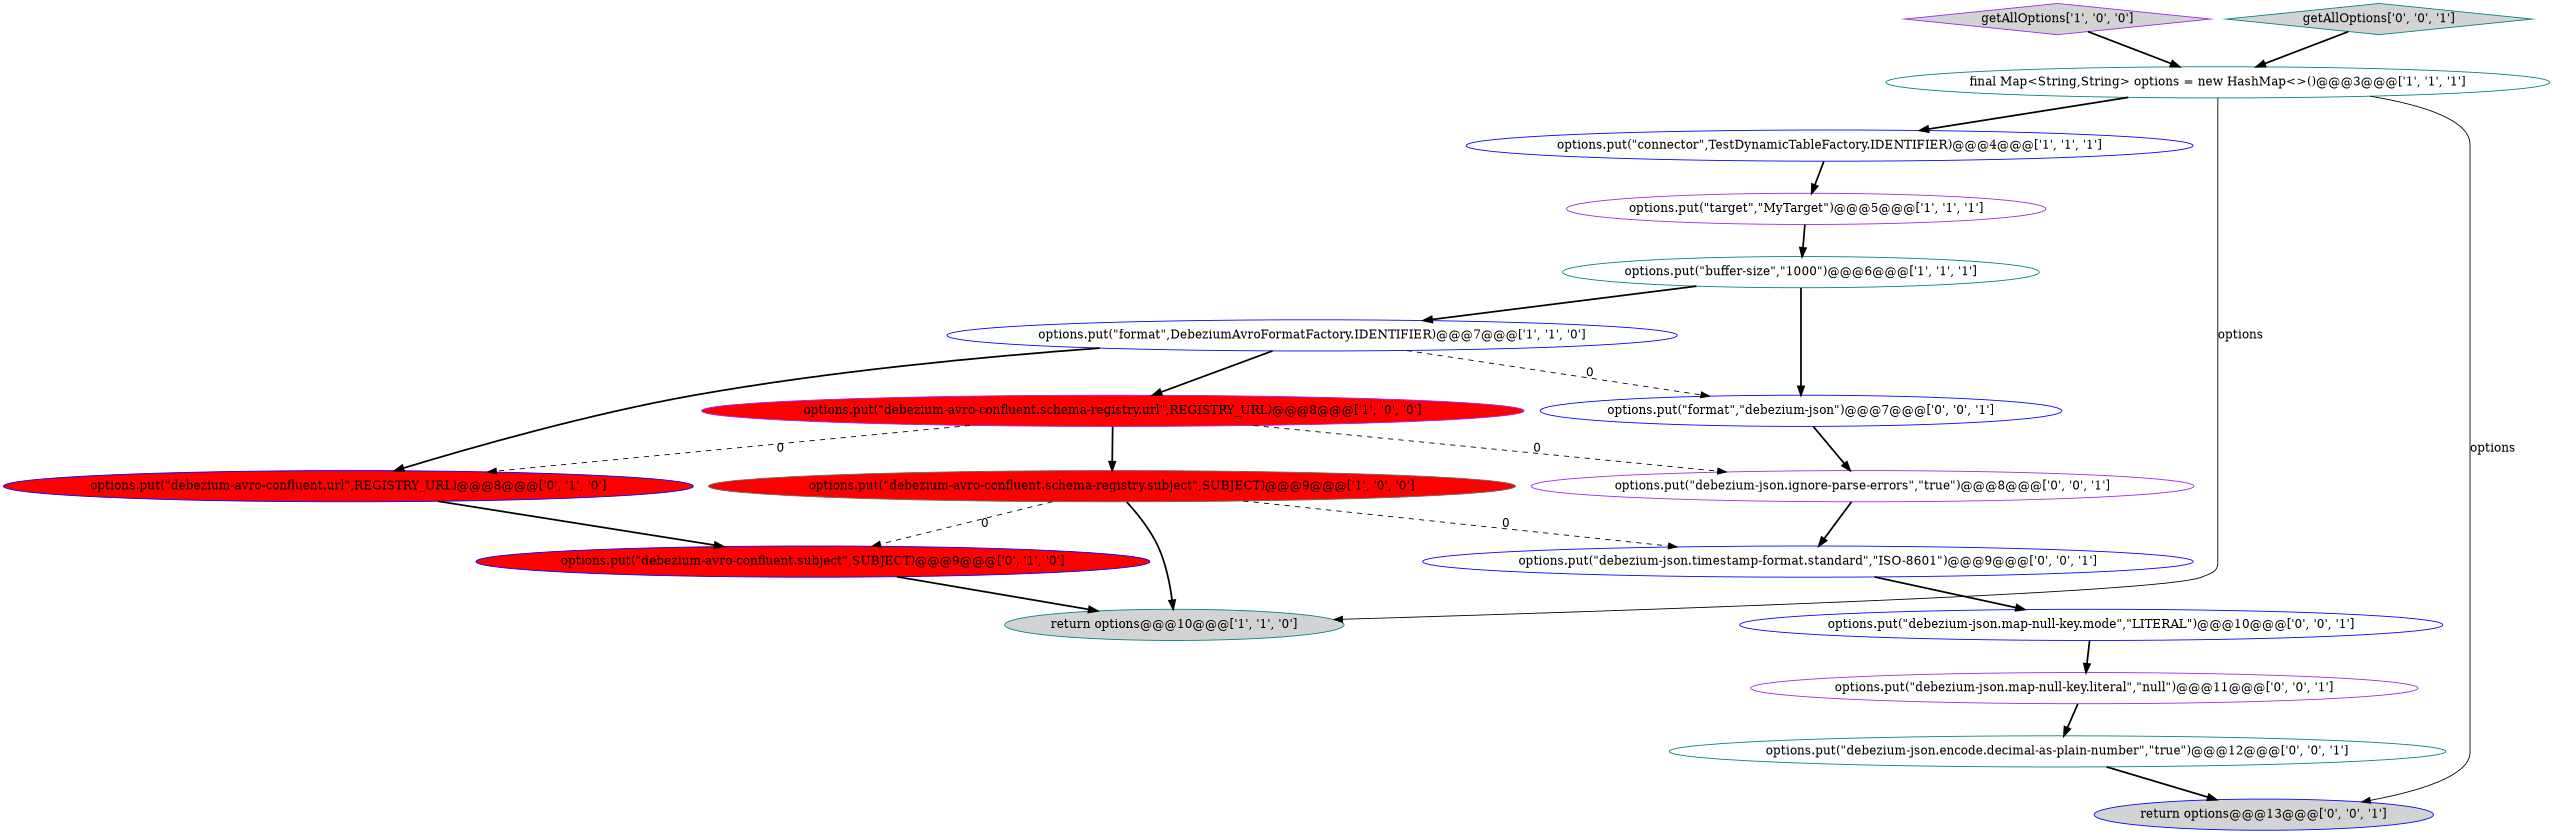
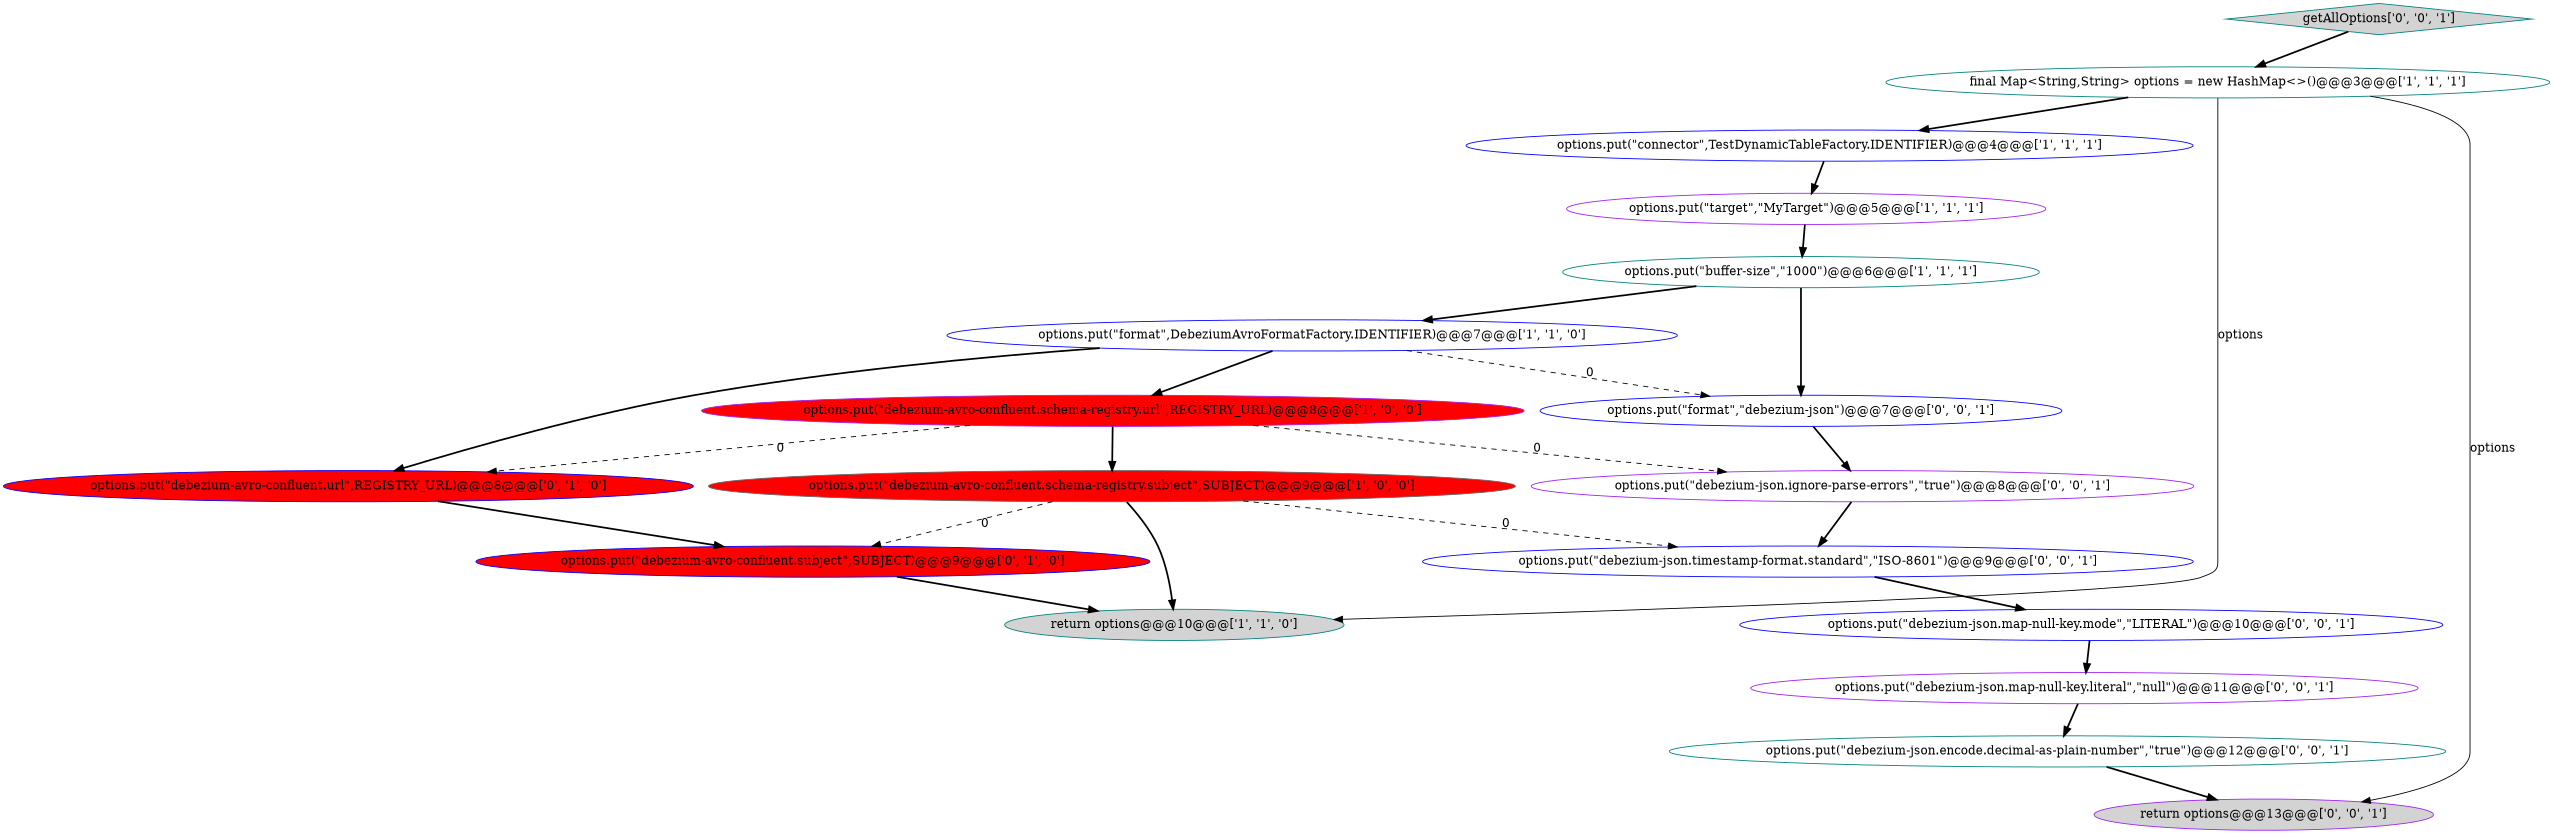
(2057, 19) -> none
(2264, 815) -> (2264, 815)
